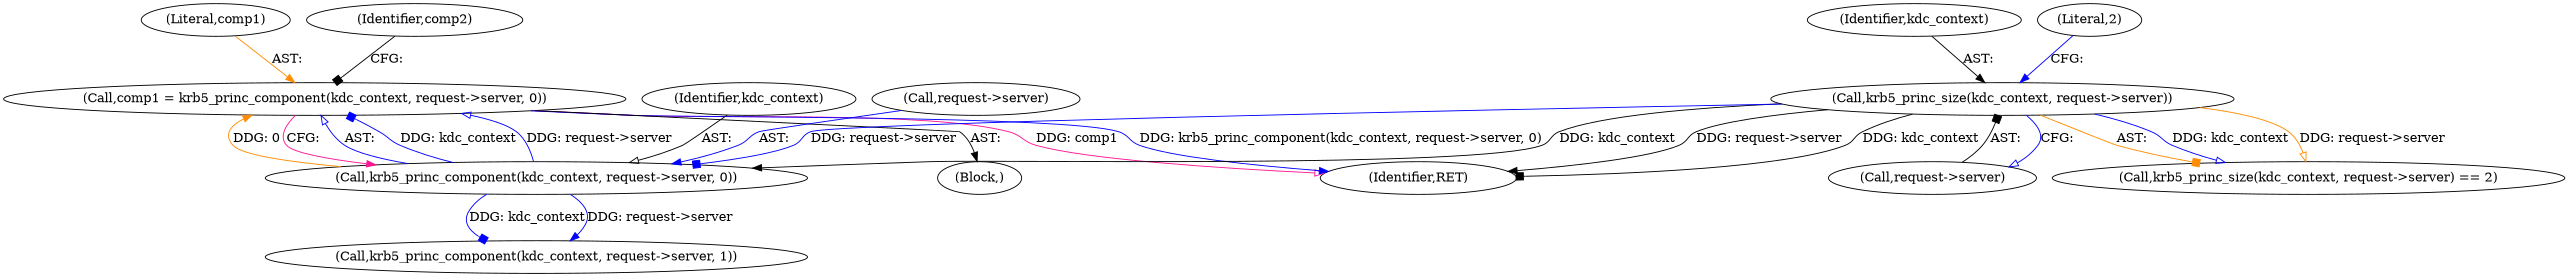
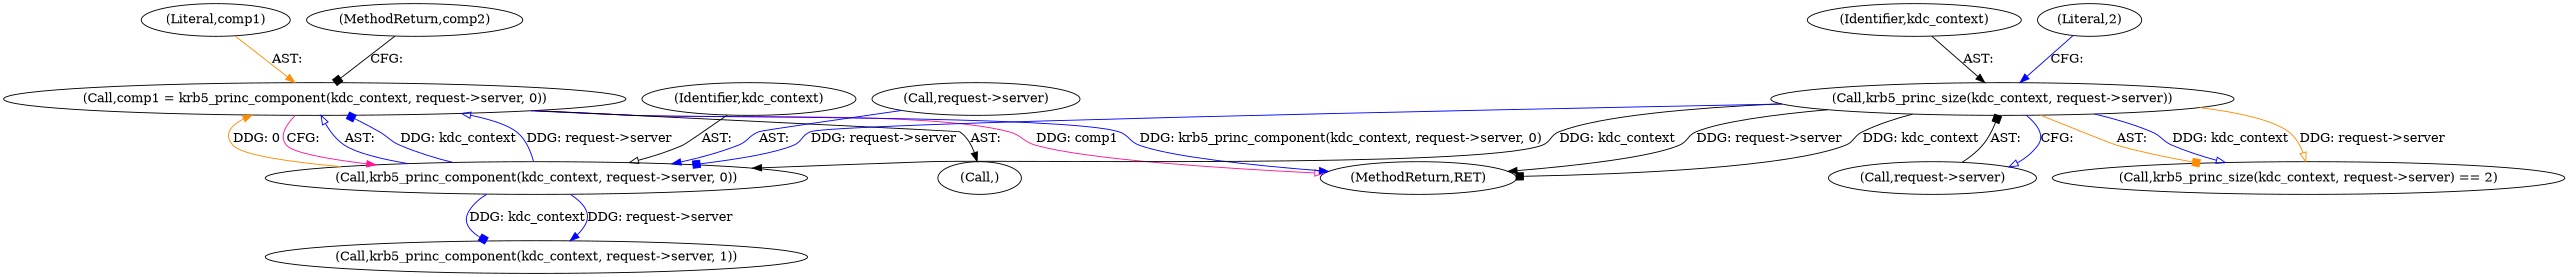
(415, 20) -> (415, 20)
(980, 178) -> (980, 178)
(1418, 178) -> (1418, 178)
